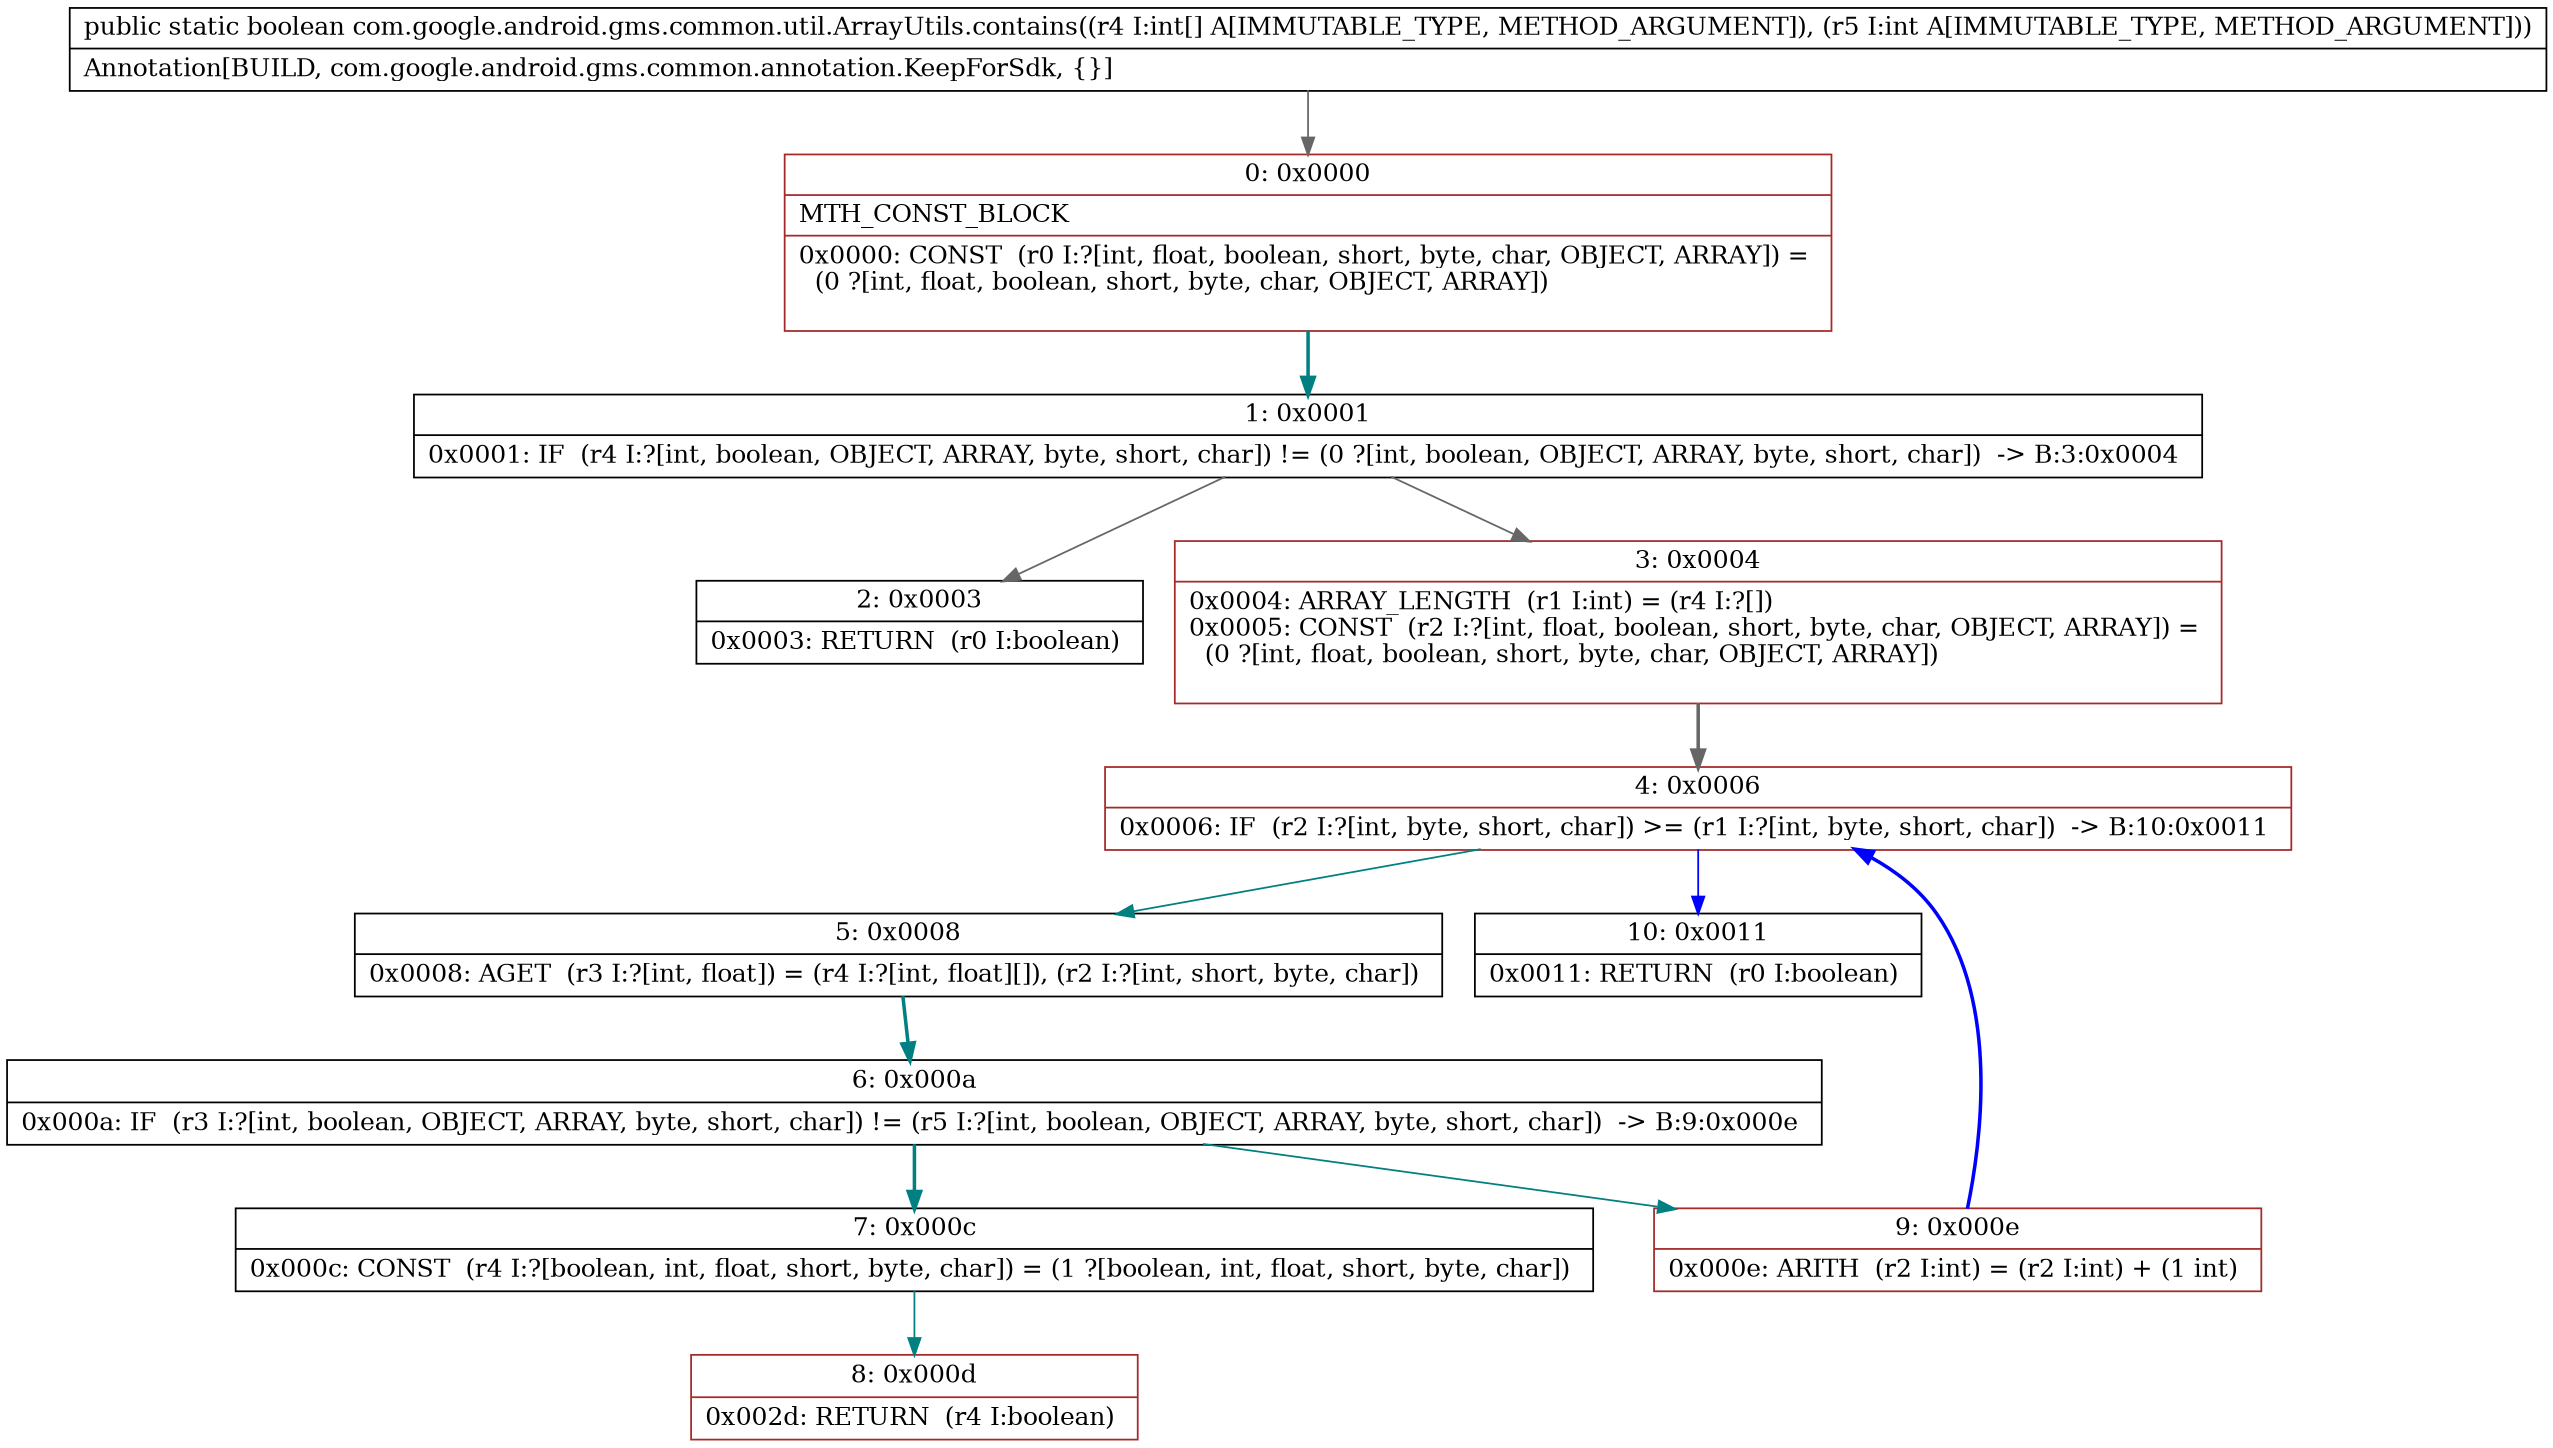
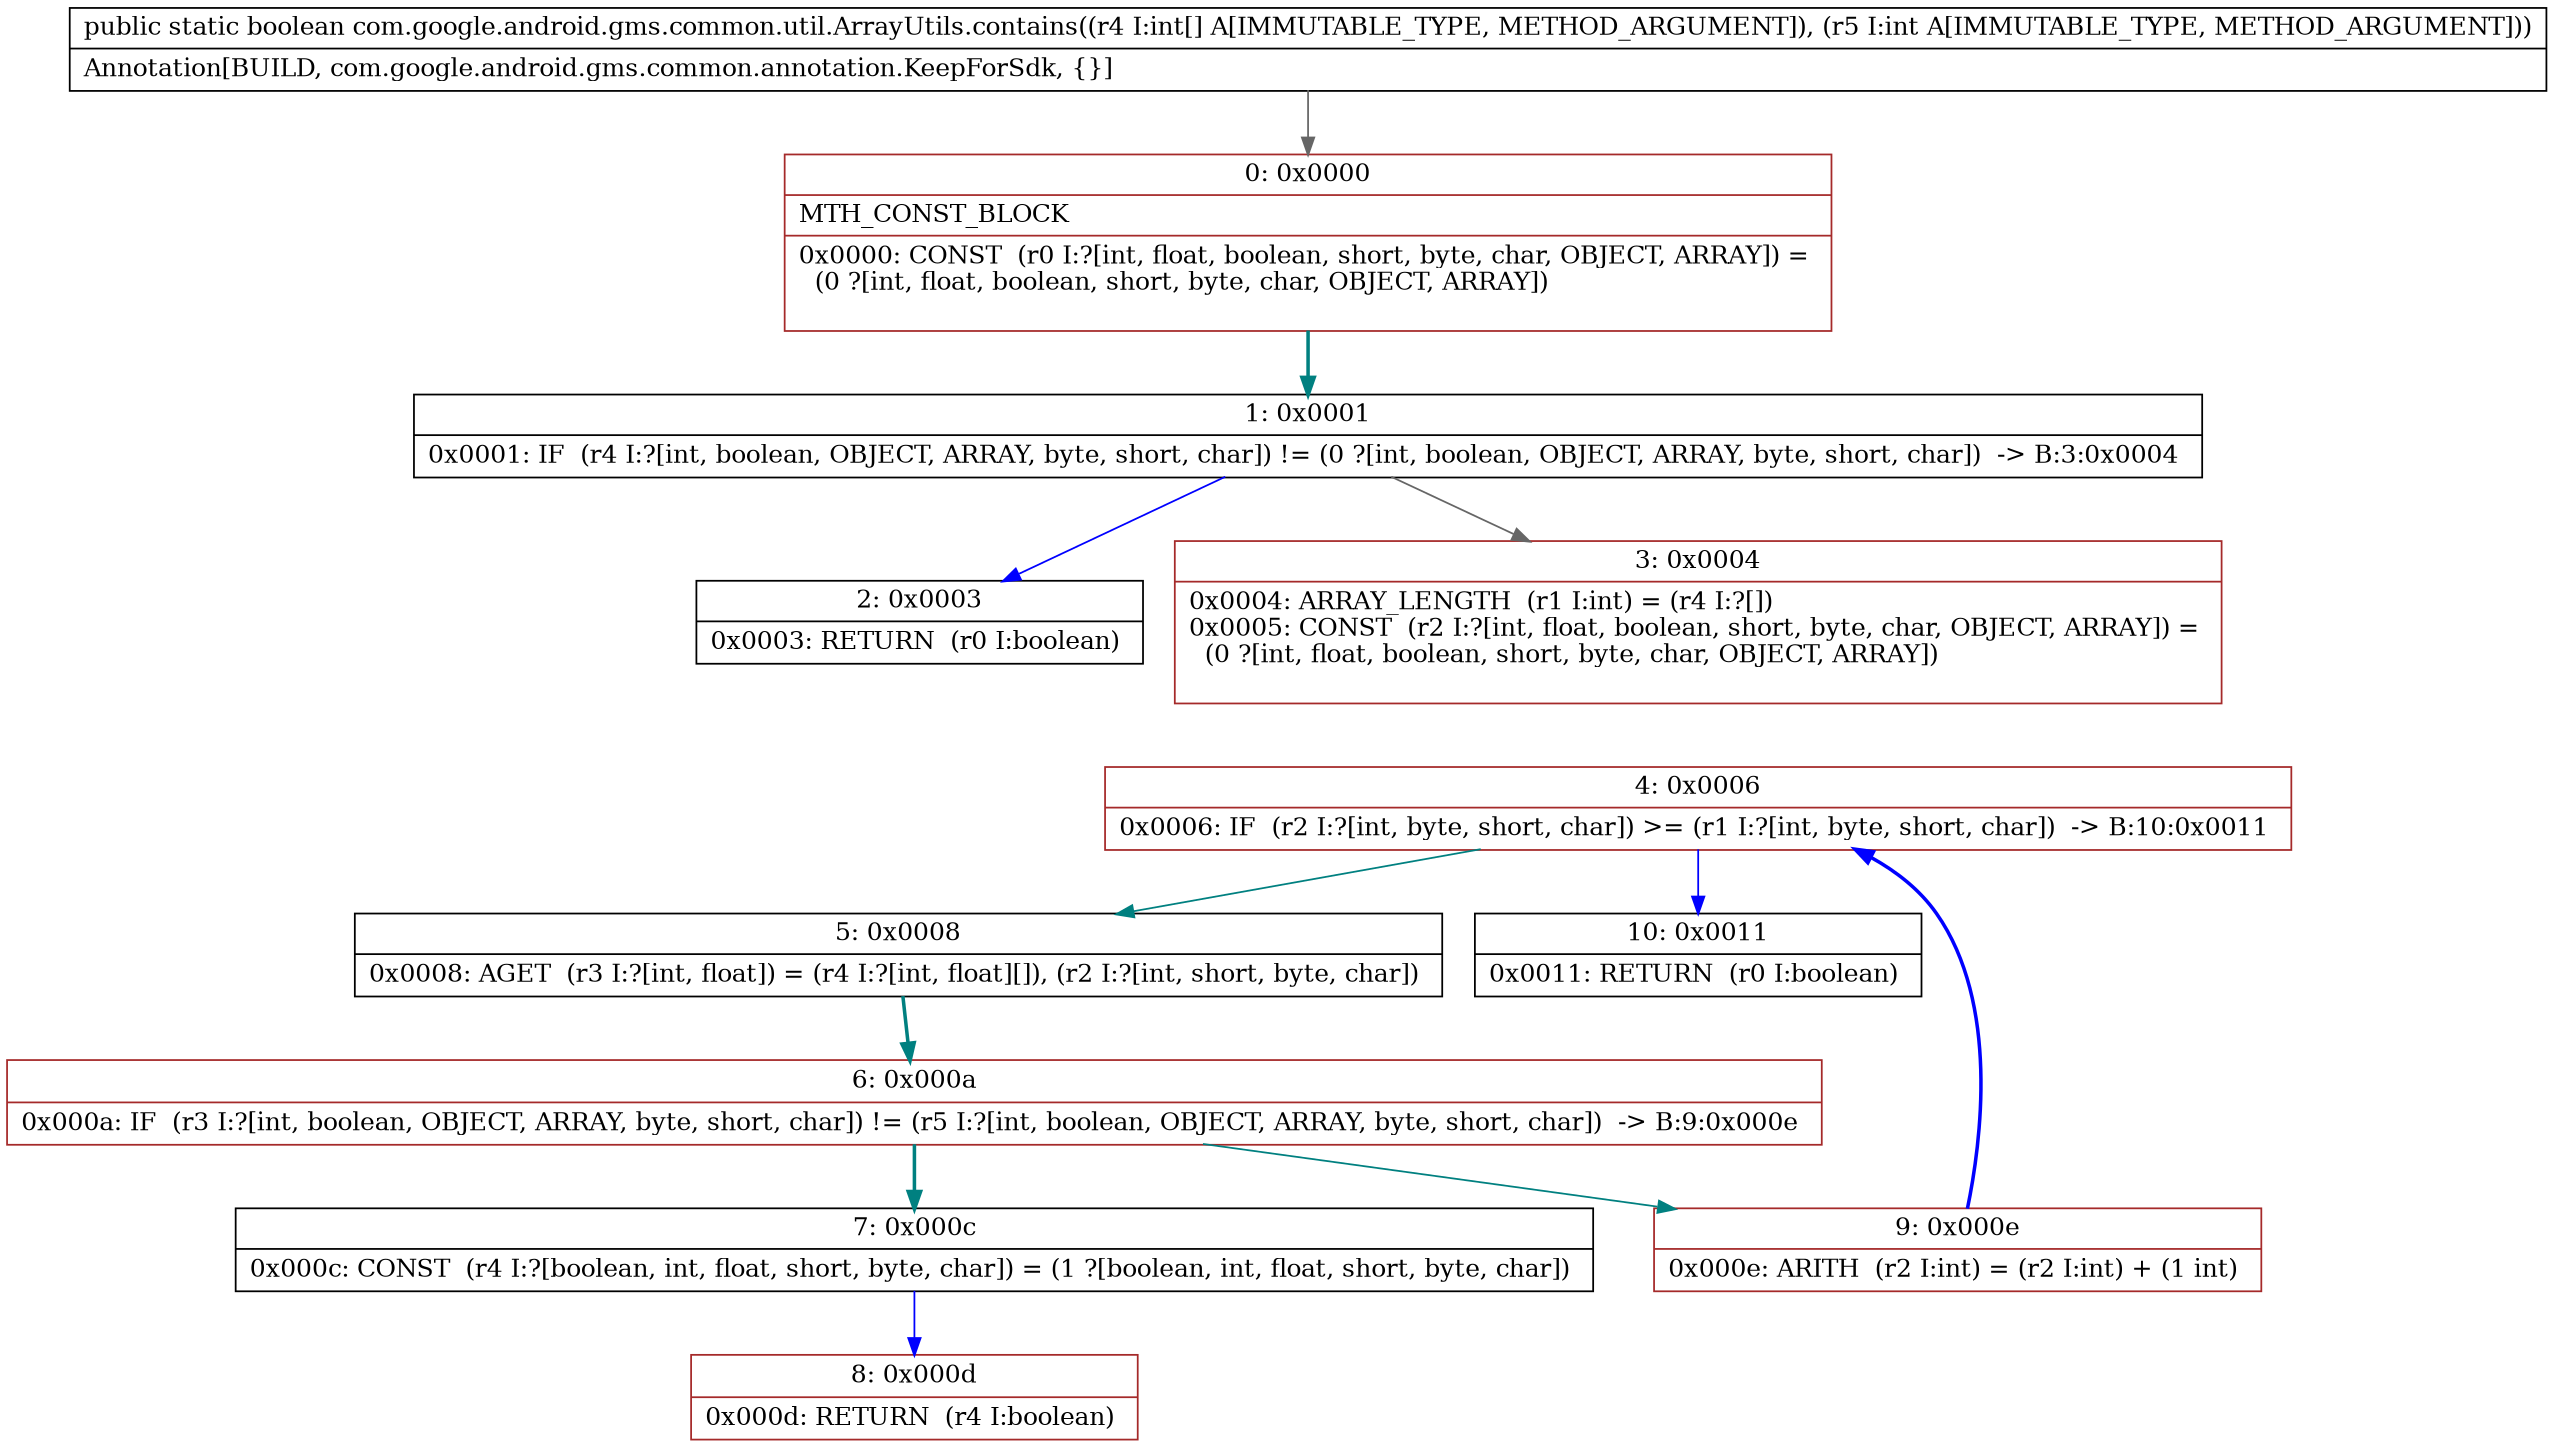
(1122, 525) -> (1122, 525)
(1698, 726) -> none
(914, 1102) -> (914, 1102)
(914, 1314) -> (914, 1314)
(914, 1418) -> (914, 1418)
